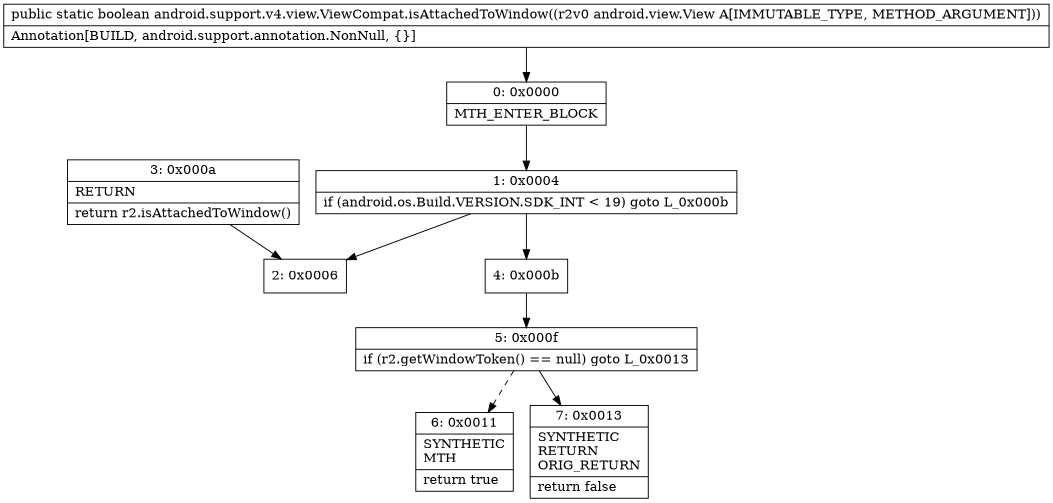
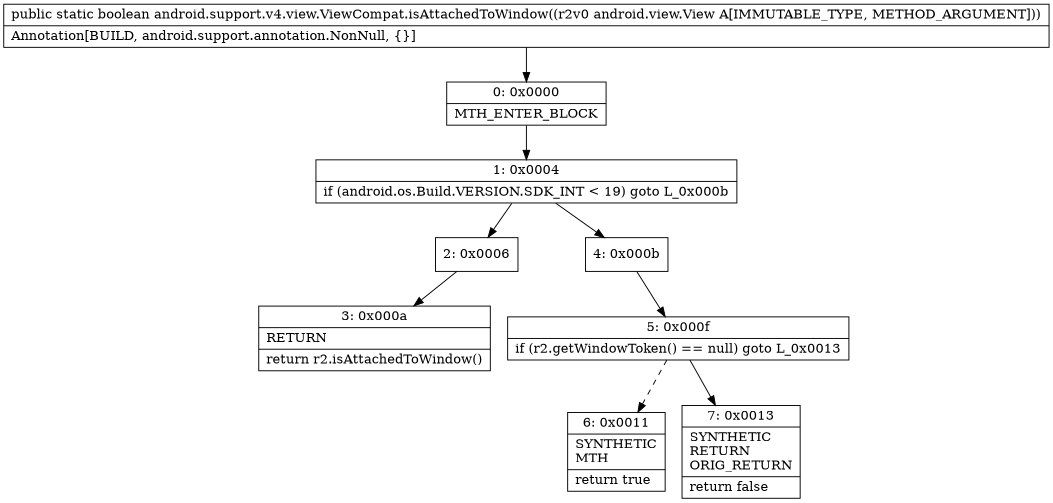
(252, 239) -> (439, 286)
